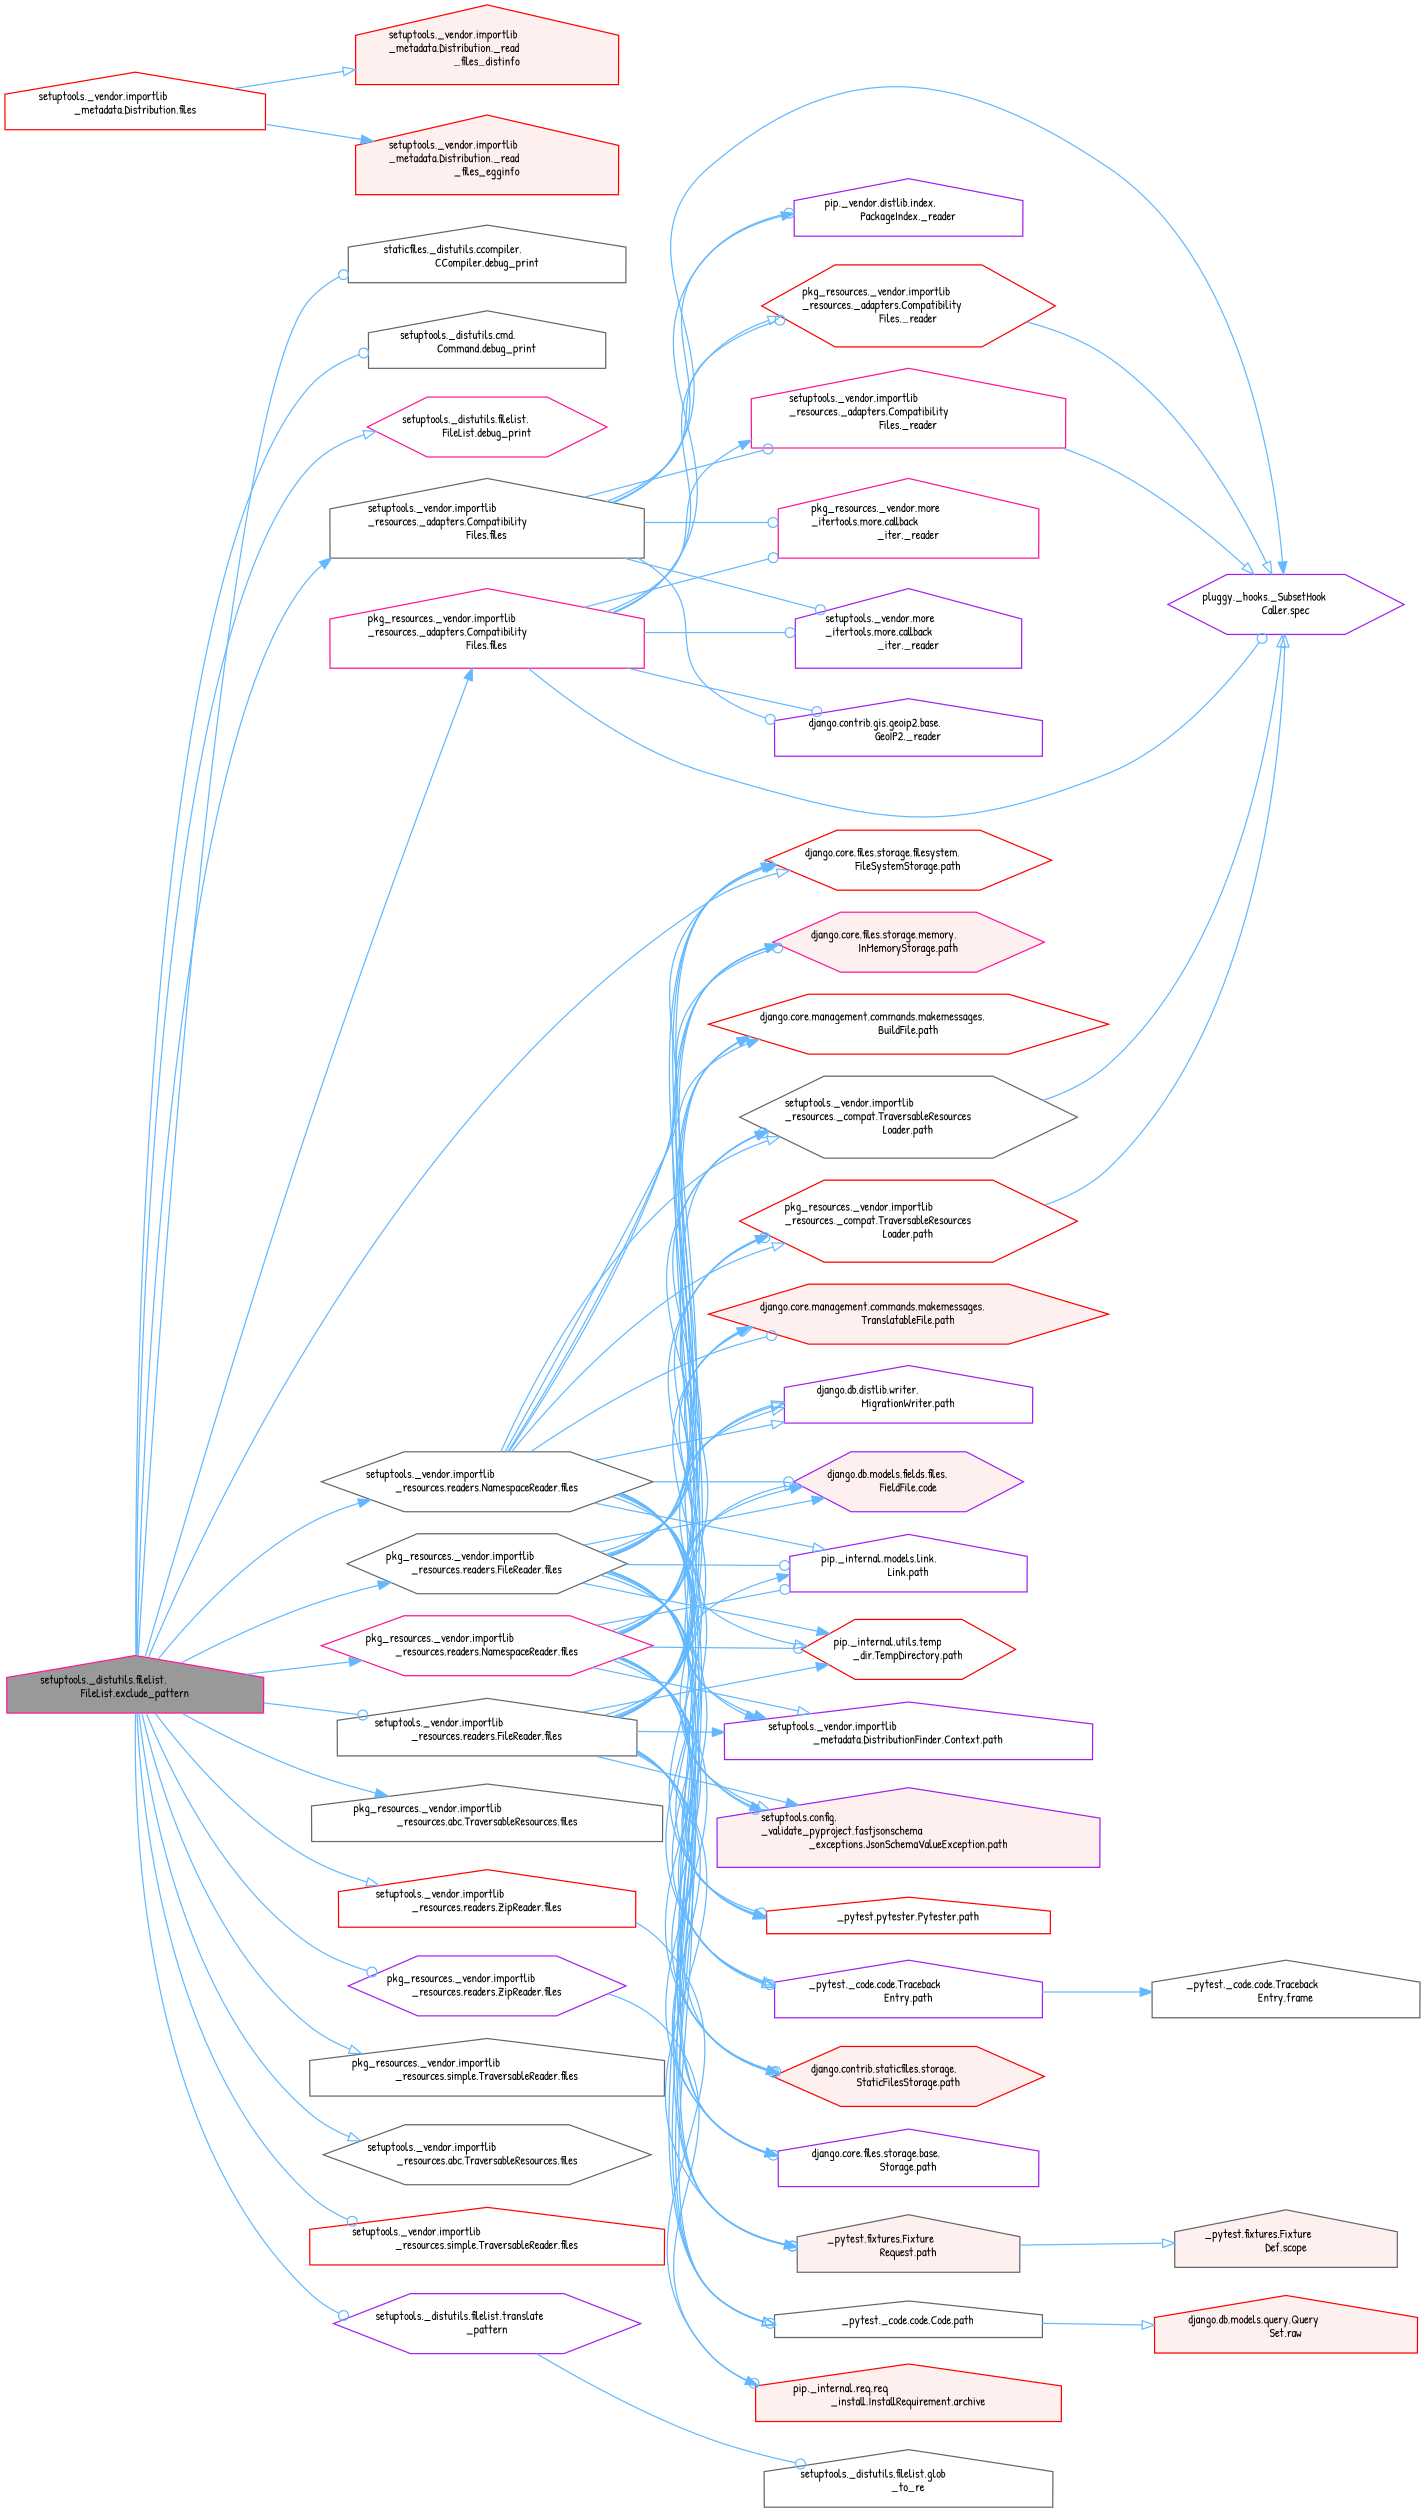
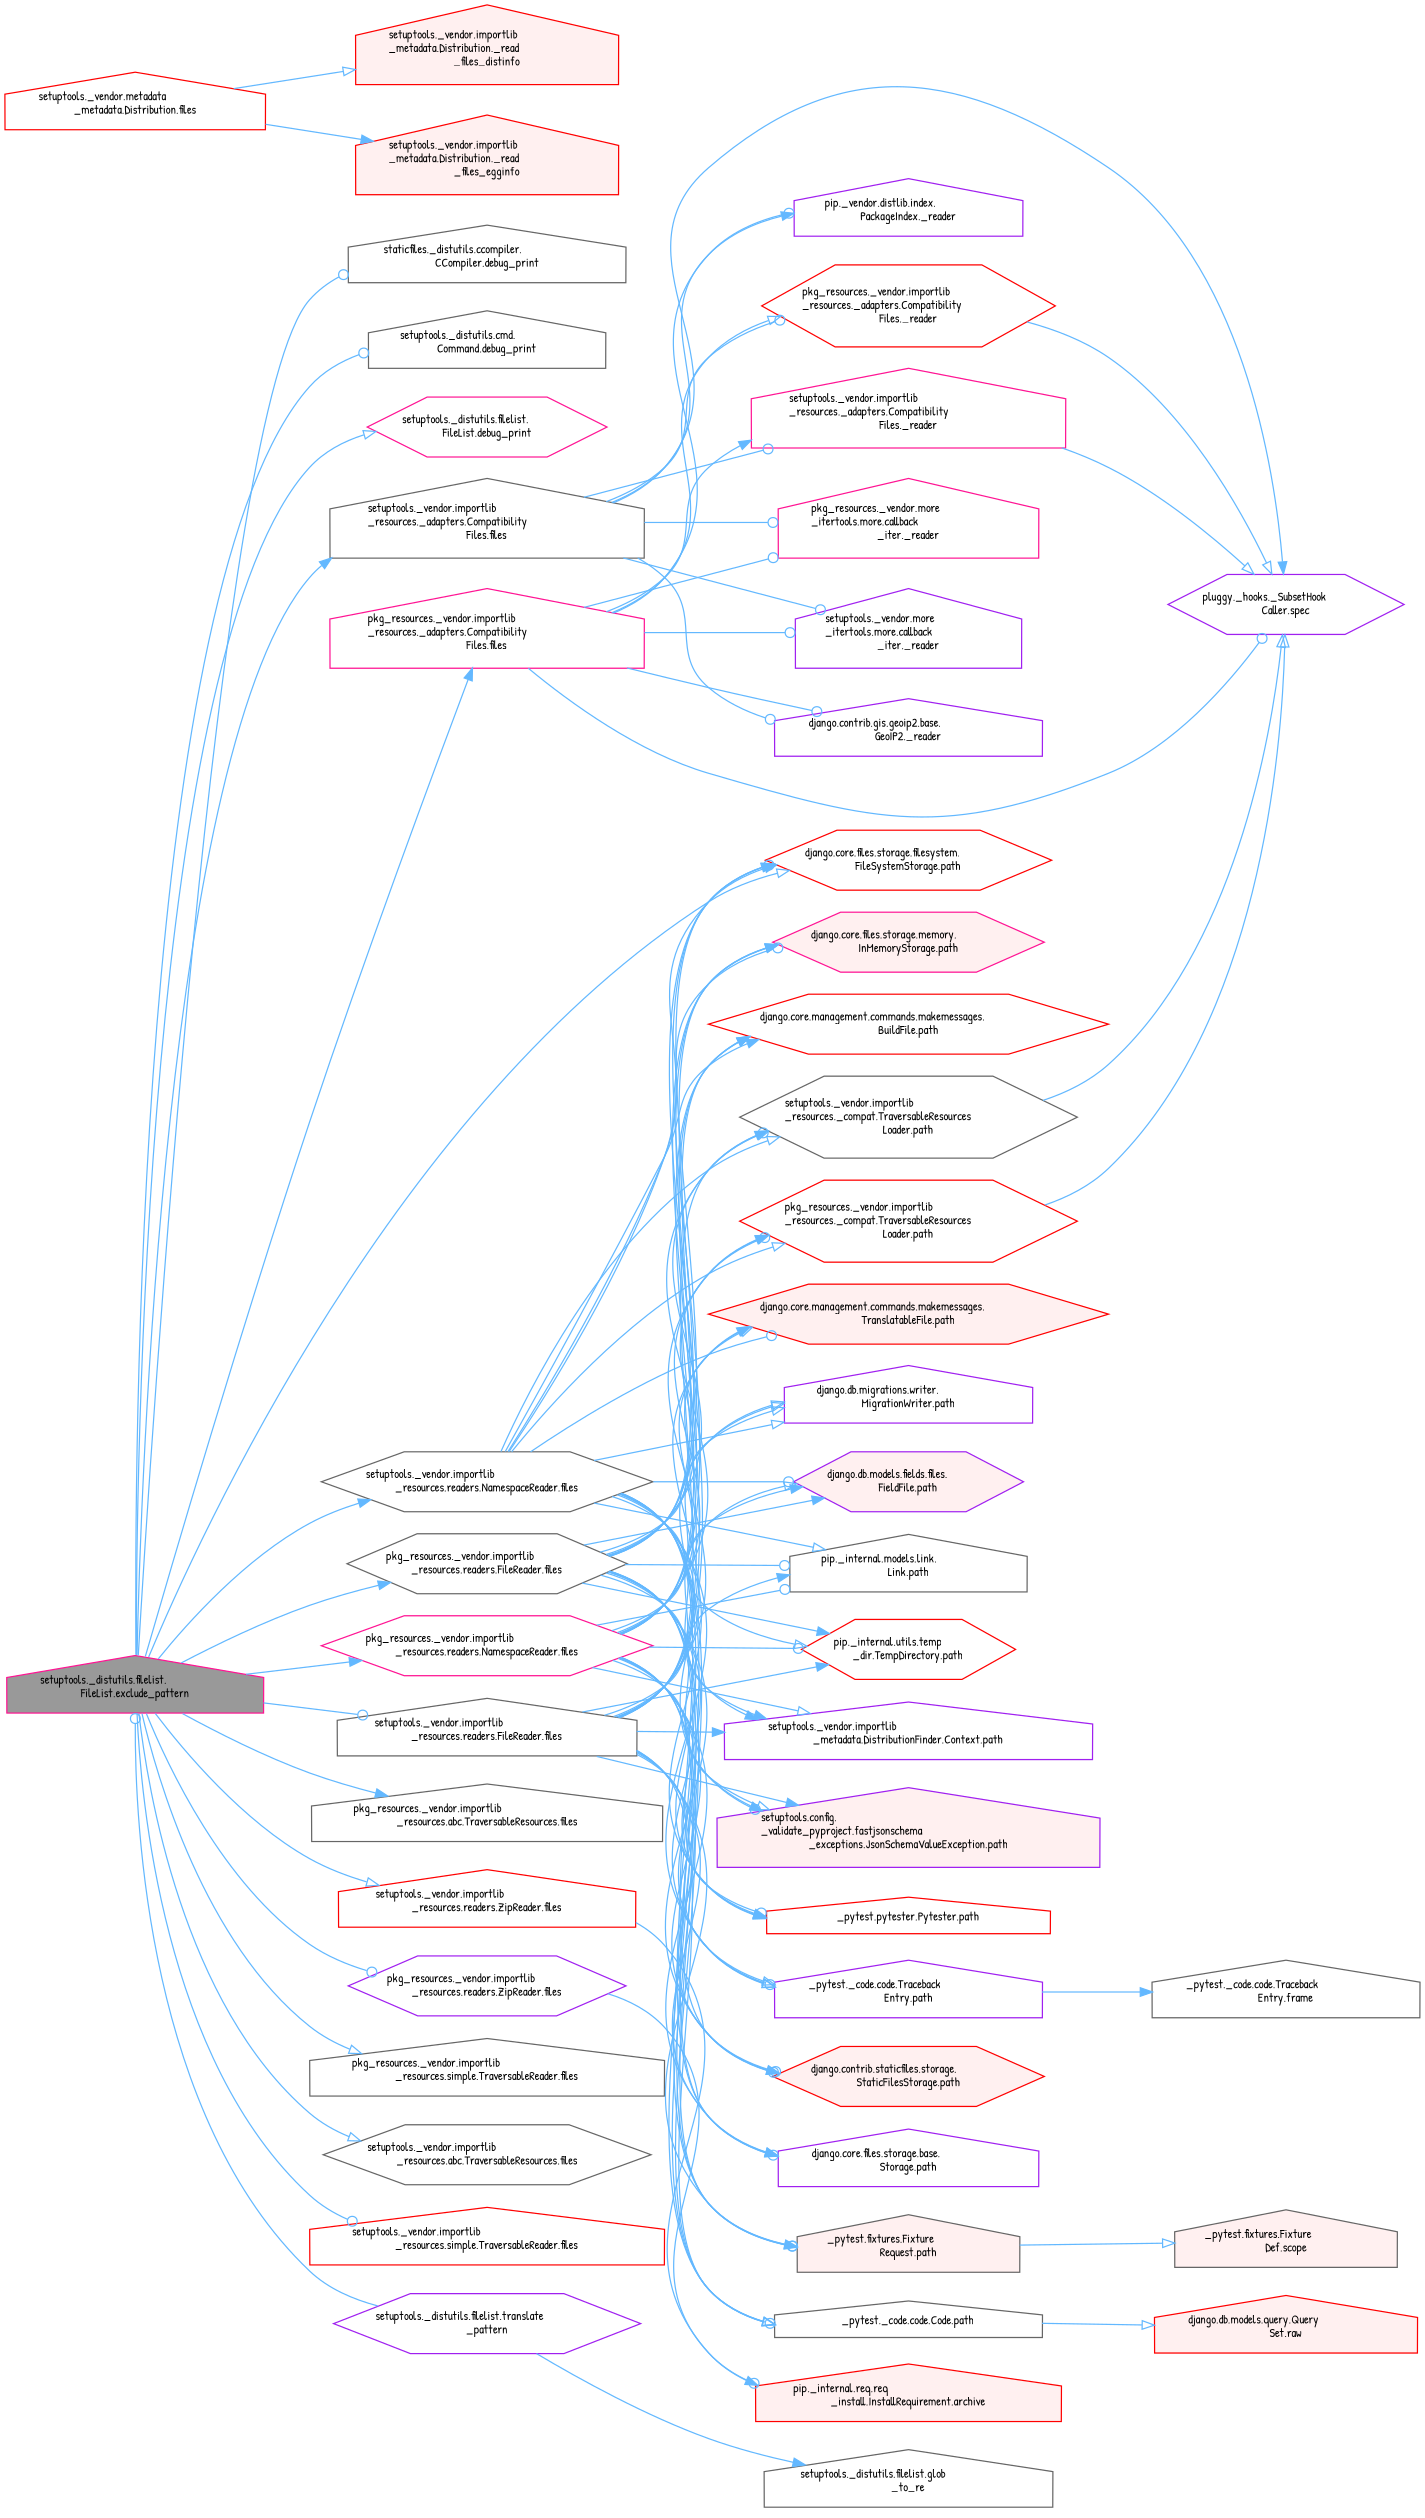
(135, 104) -> (135, 104)
(909, 1397) -> (909, 1397)
(909, 1482) -> (909, 1482)
(909, 1566) -> (909, 1566)
(173, 2039) -> (182, 2052)
(661, 2419) -> (661, 2419)
